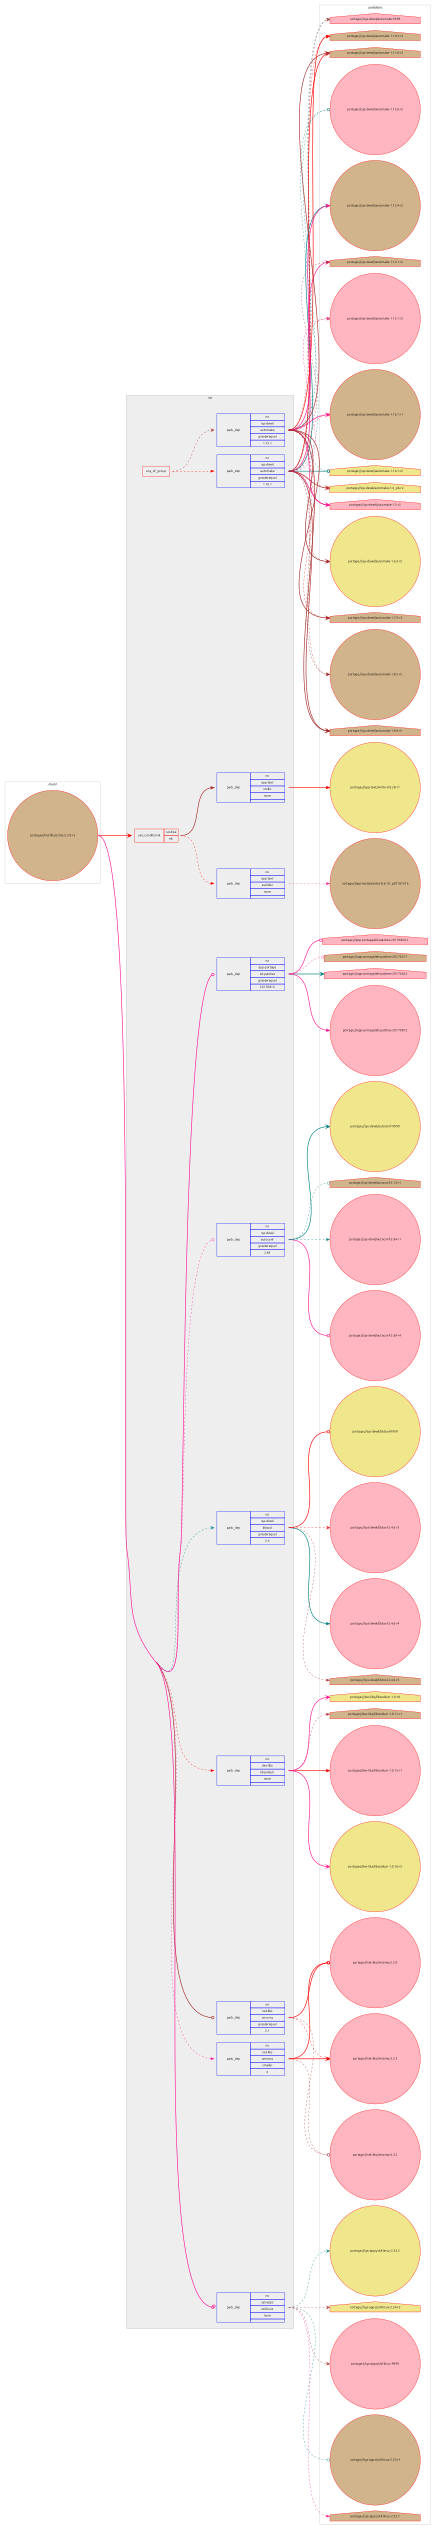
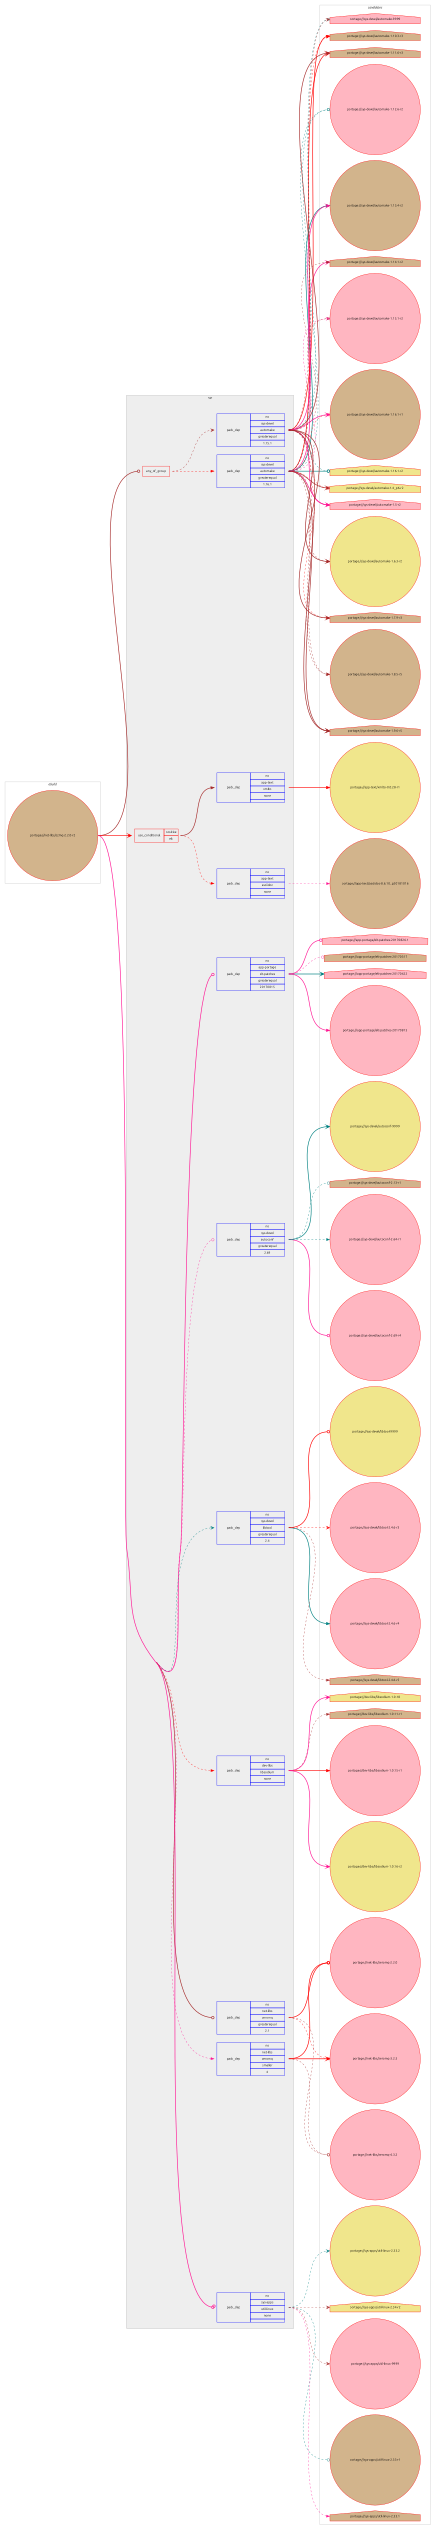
none -> (119, 655)
